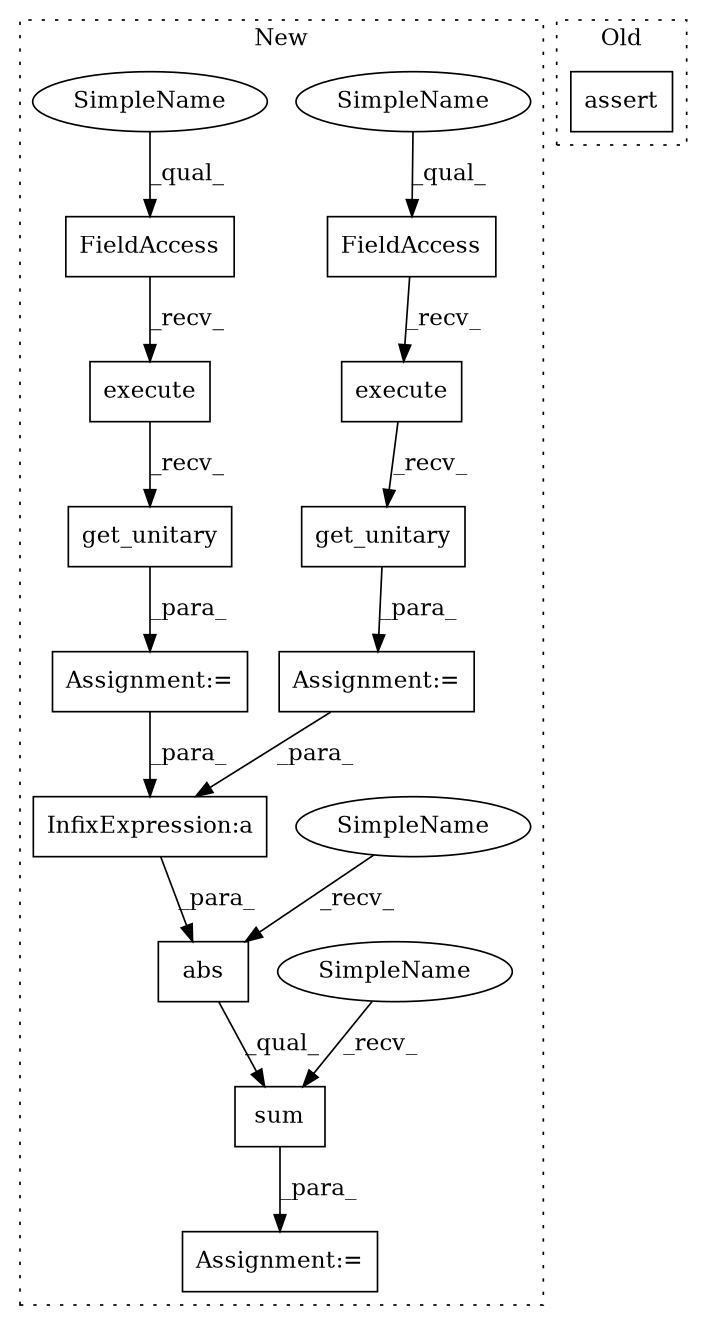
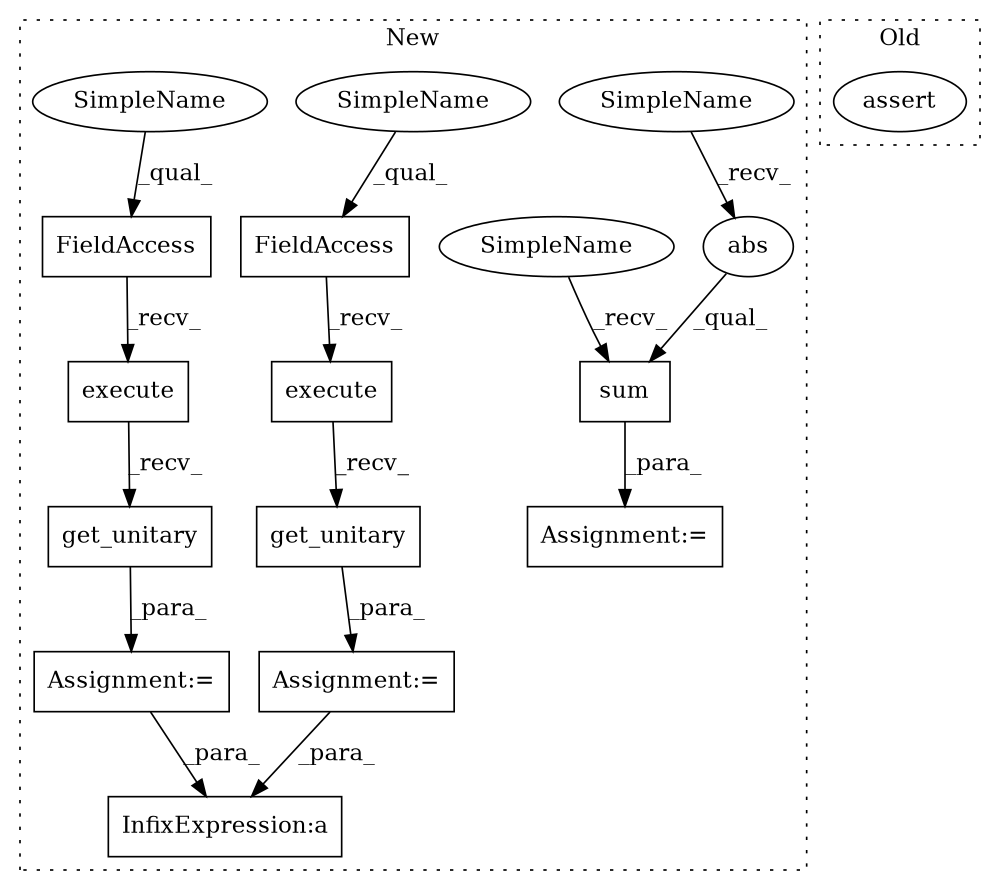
(622, 102) -> (900, 102)
(174, 891) -> none
(203, 972) -> (748, 247)
